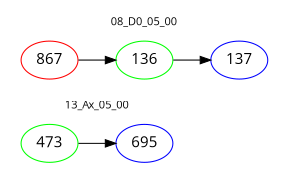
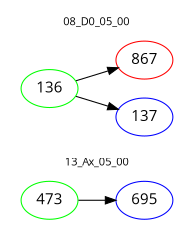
(92, 60) -> (92, 76)
